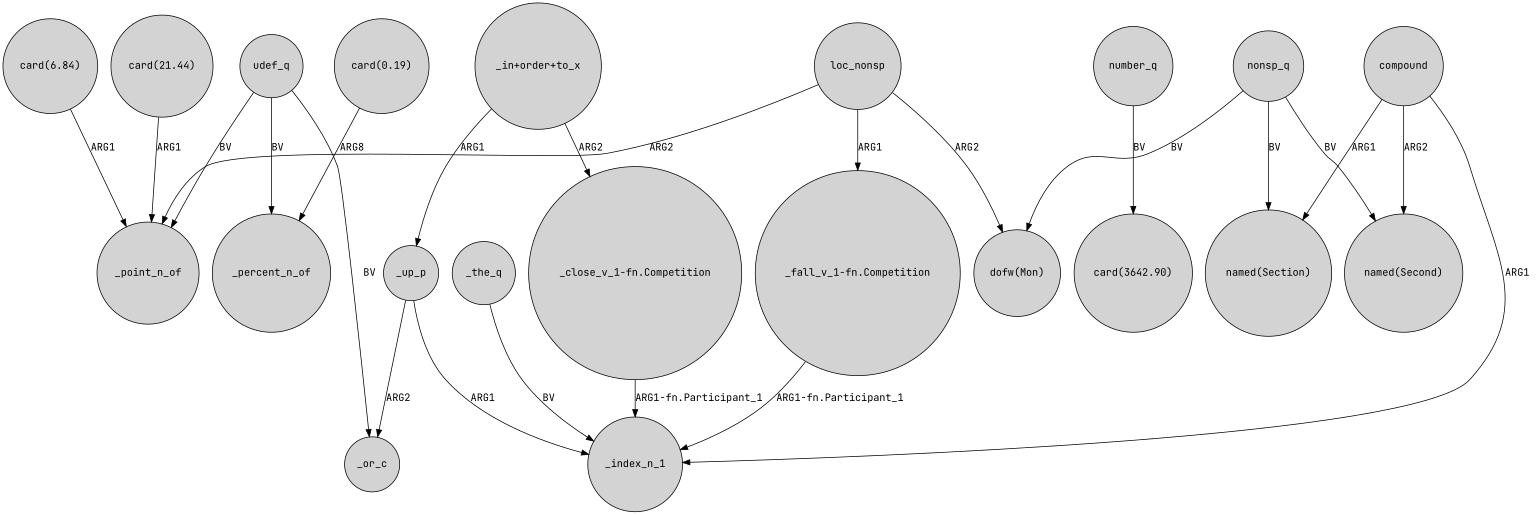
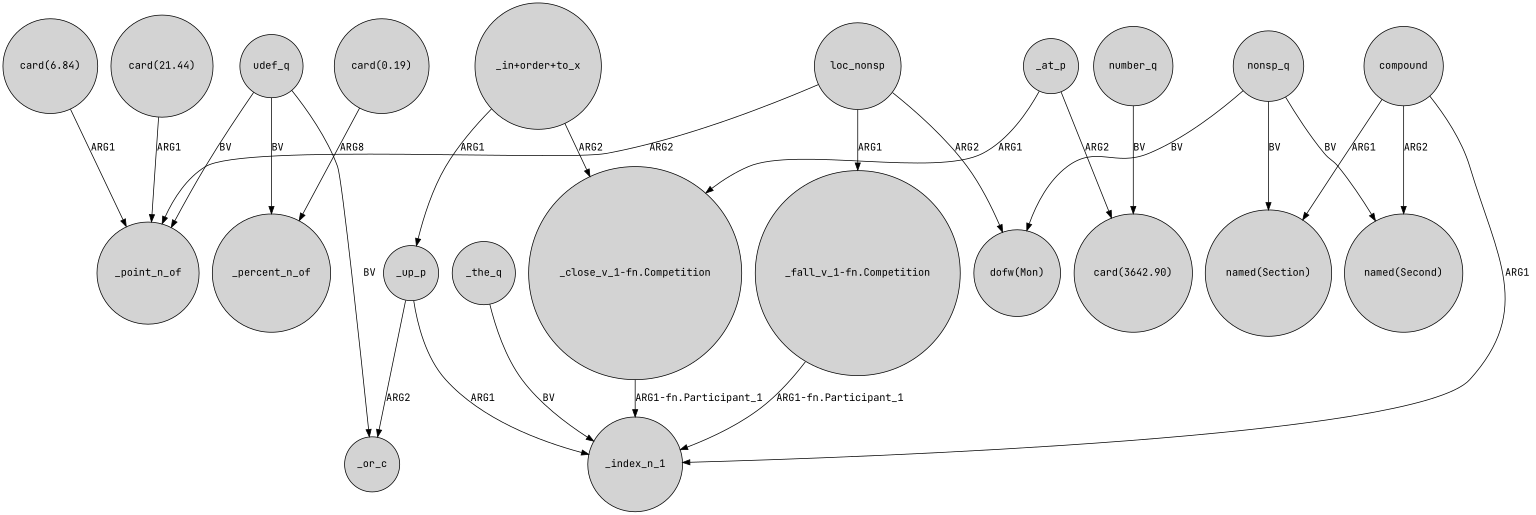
none -> (1051, 66)
